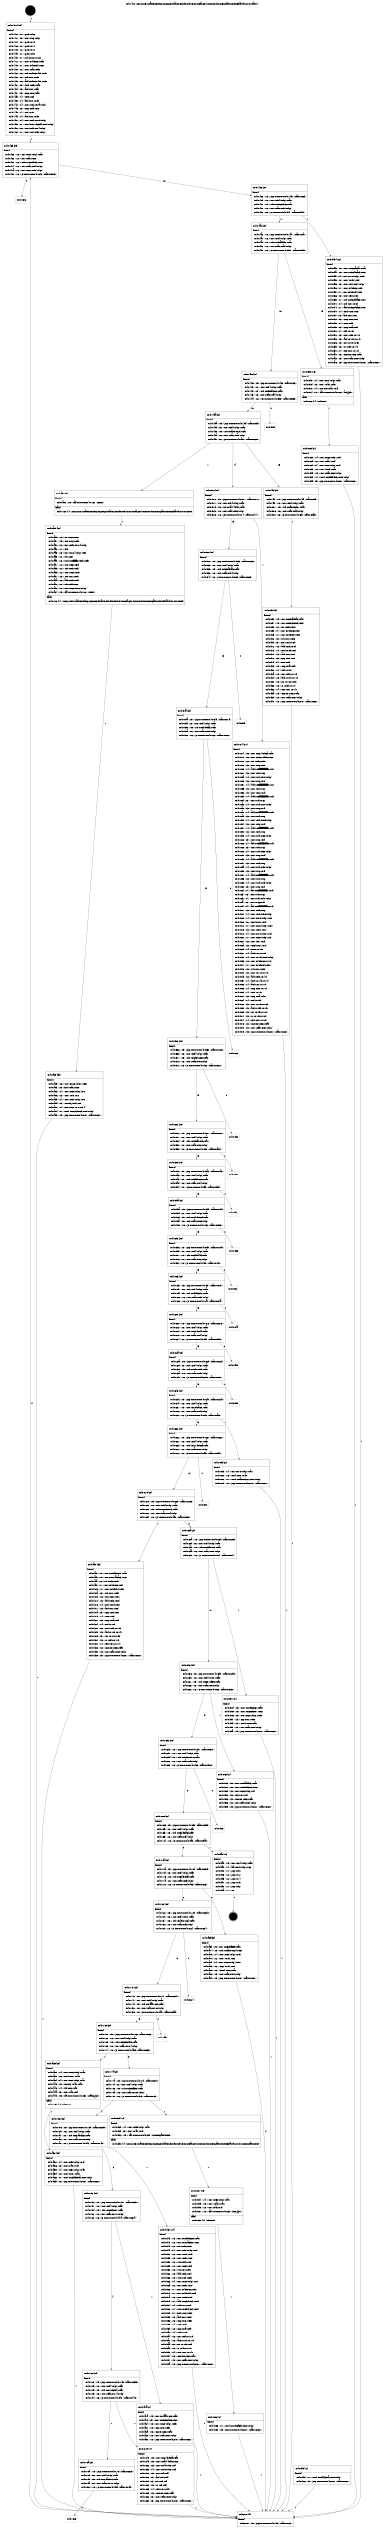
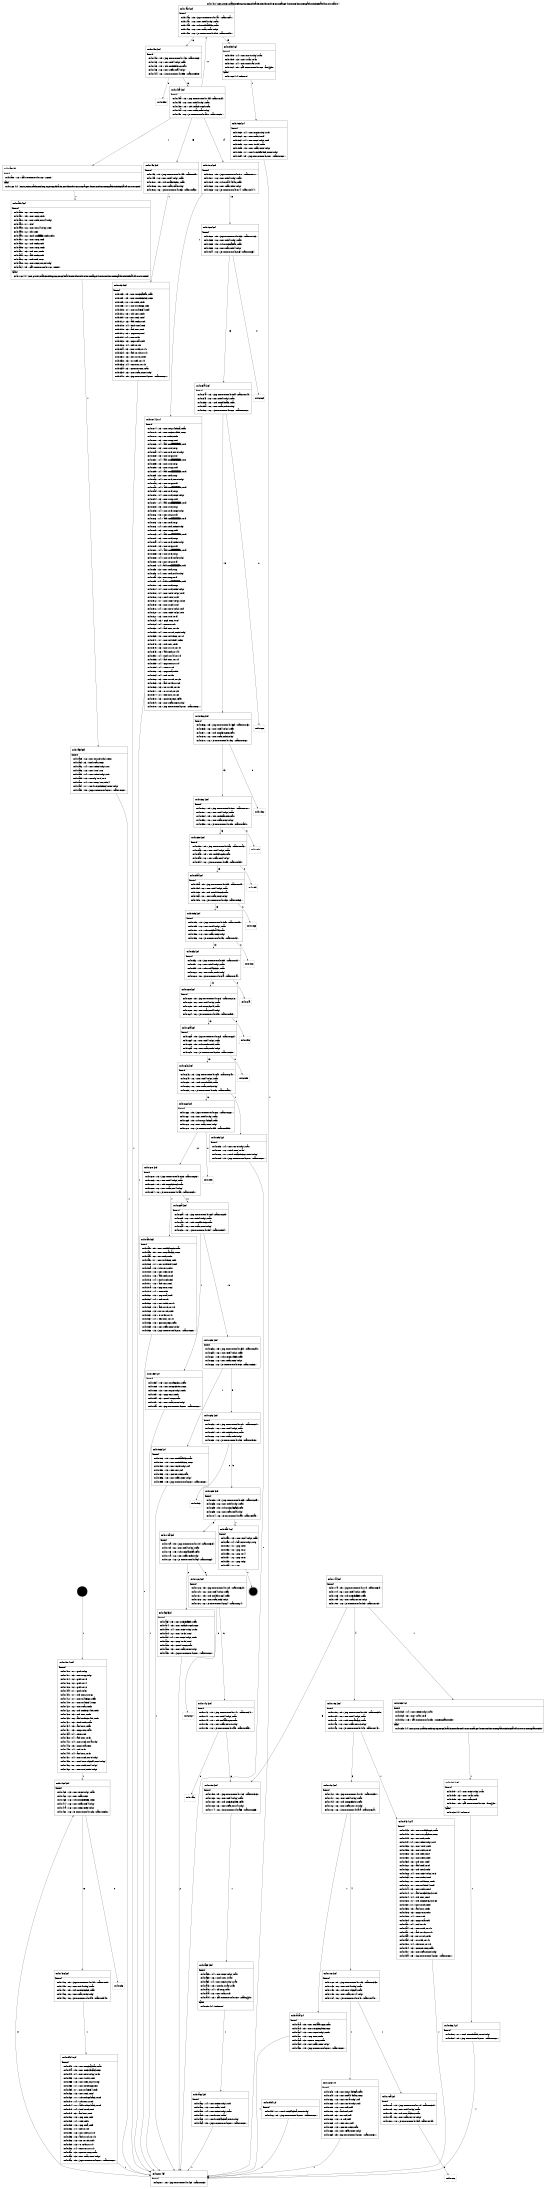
(280, 219) -> (205, 62)
(128, 2061) -> (303, 1696)
